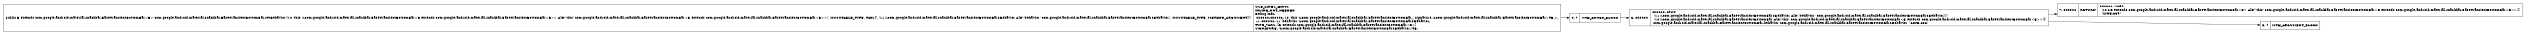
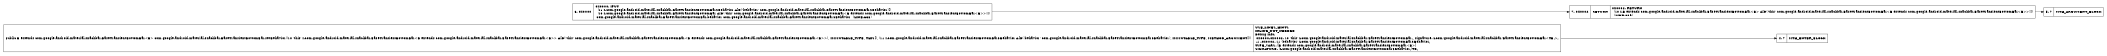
(2113, 6) -> (1628, 8)
(1624, 18) -> none
(2153, 23) -> (2038, 12)
